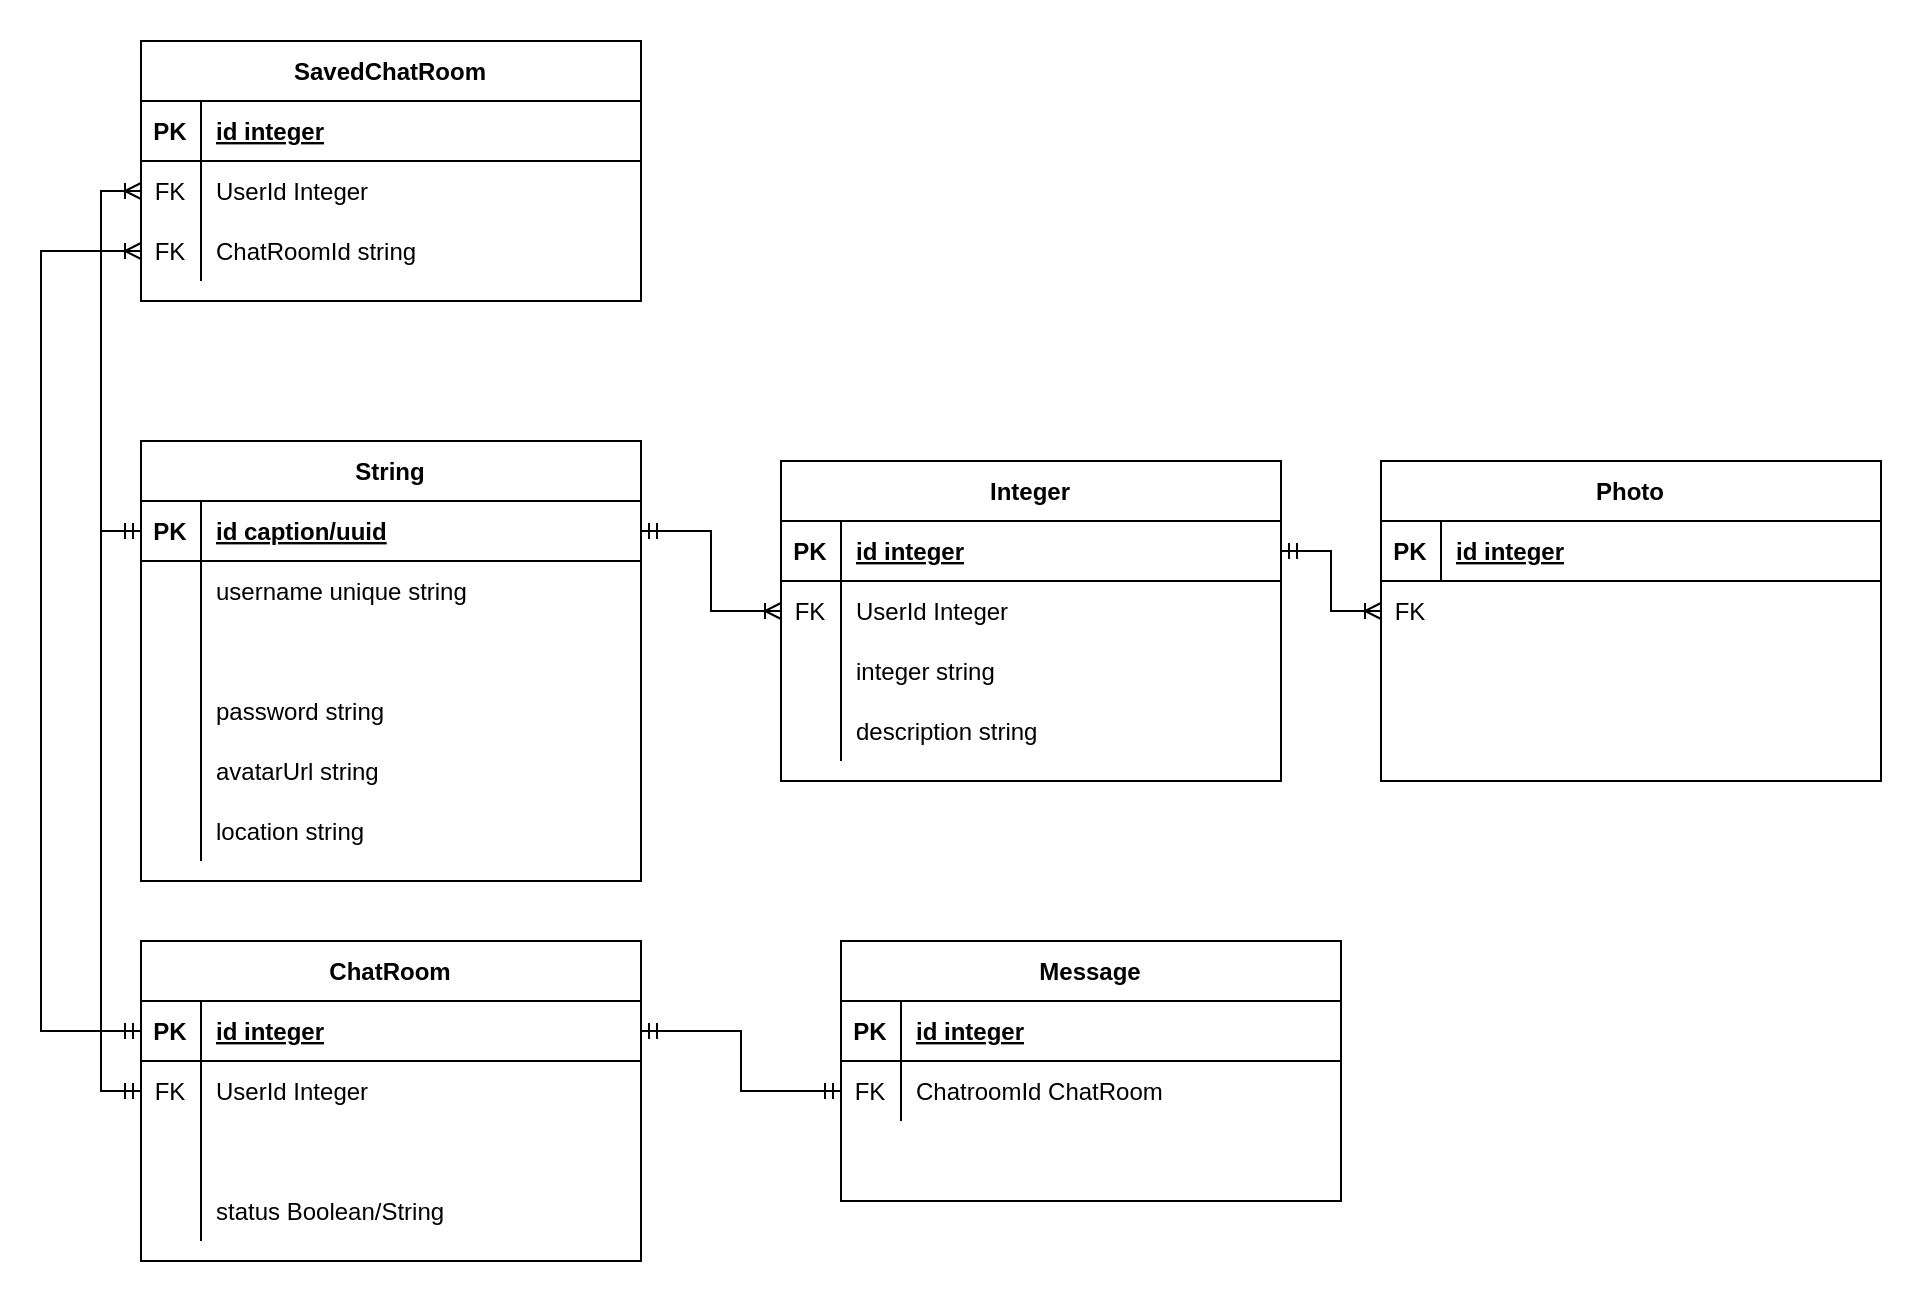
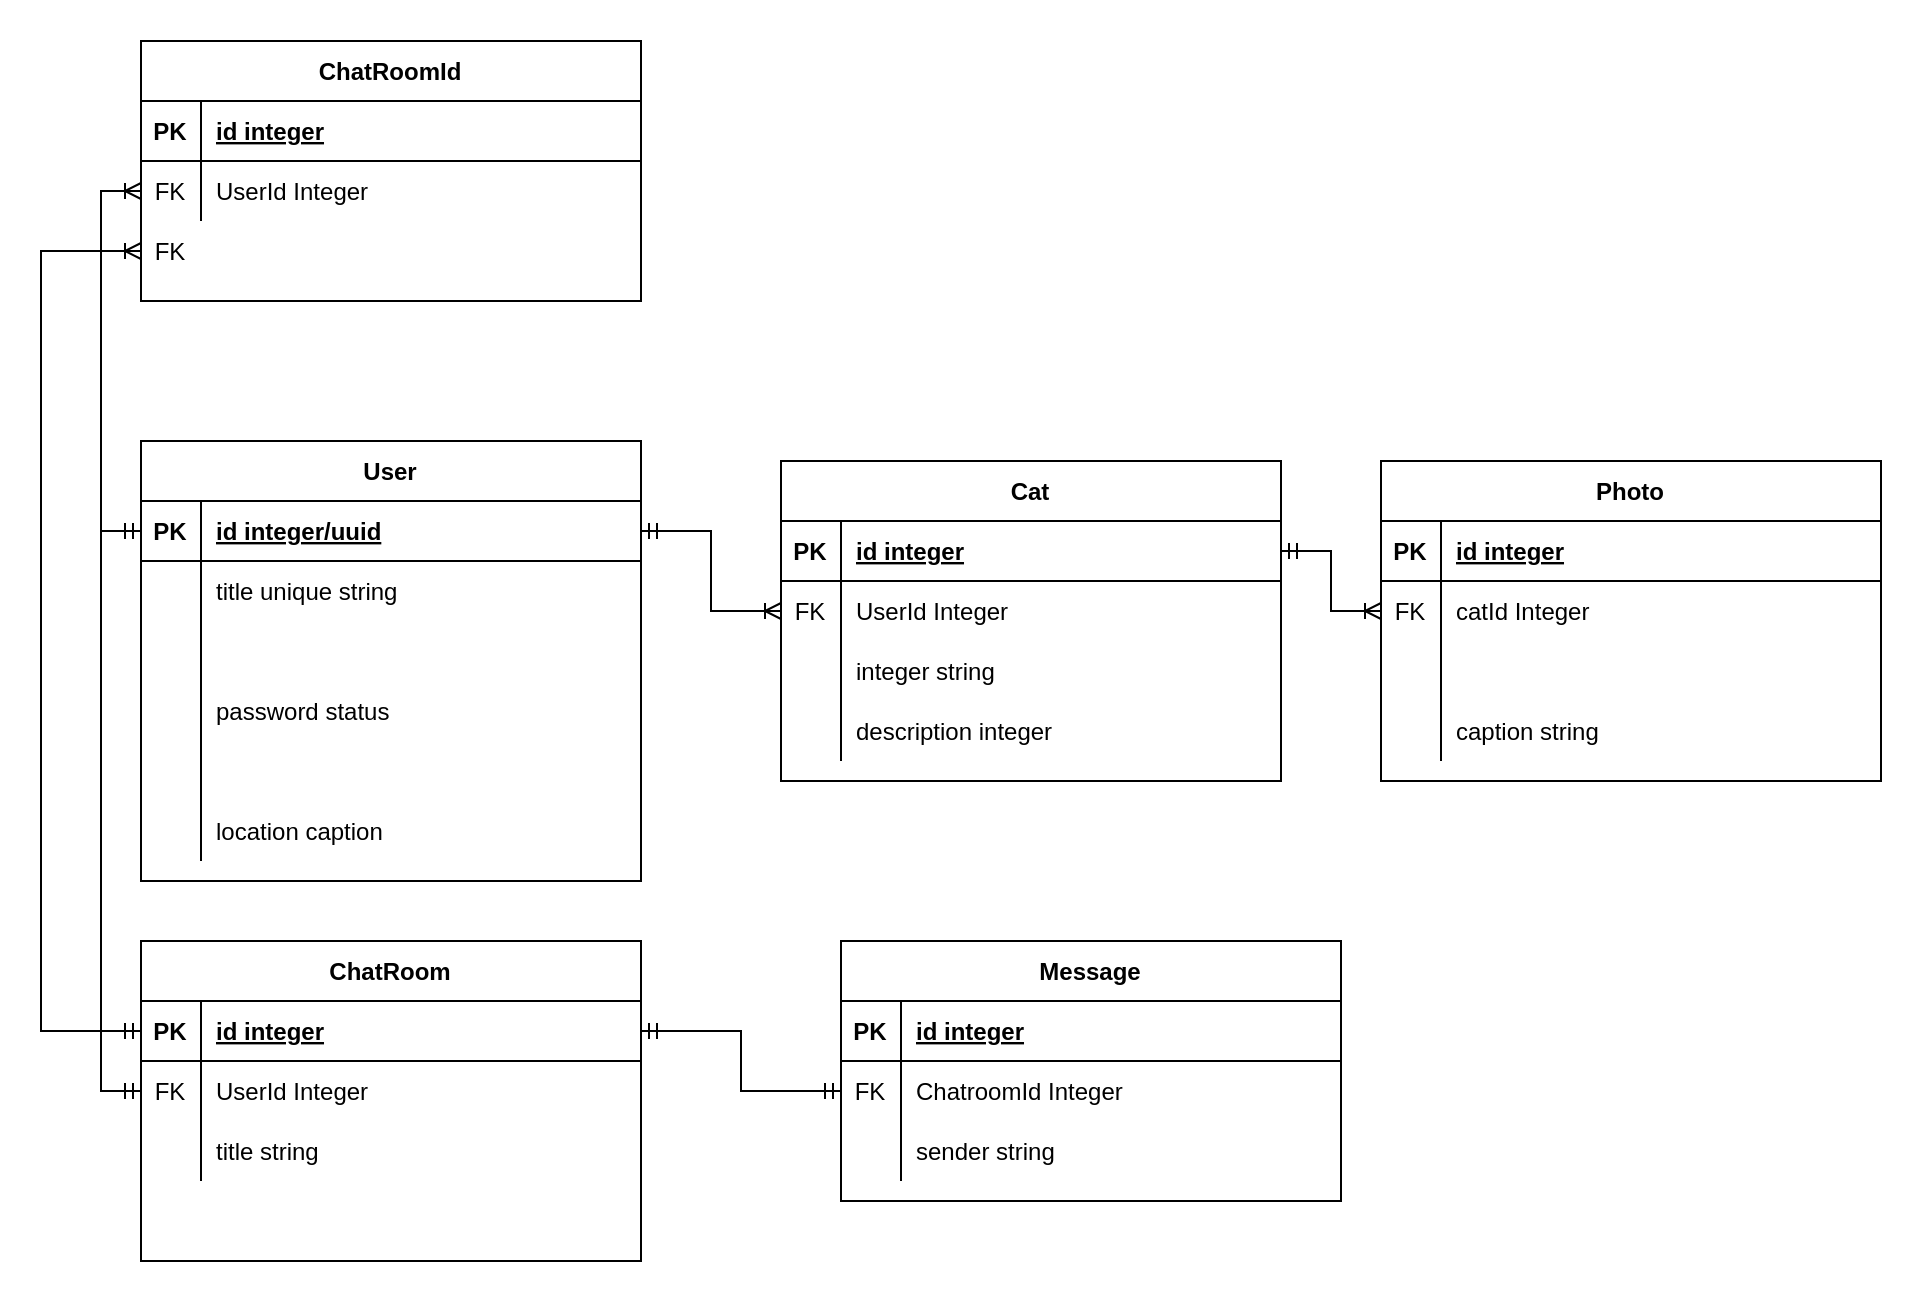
(390, 72) -> (390, 72)
(421, 251) -> none
(390, 472) -> (390, 472)
(1030, 492) -> (1030, 492)
(304, 532) -> (304, 532)
(351, 592) -> (325, 592)
none -> (1661, 611)
(311, 712) -> (314, 712)
none -> (1661, 731)
(964, 732) -> (971, 732)
(421, 771) -> none
(304, 832) -> (311, 832)
(1041, 1092) -> (1034, 1092)
none -> (421, 1151)
none -> (1121, 1151)
(421, 1211) -> none
